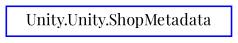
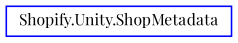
(119, 21) -> (119, 21)
